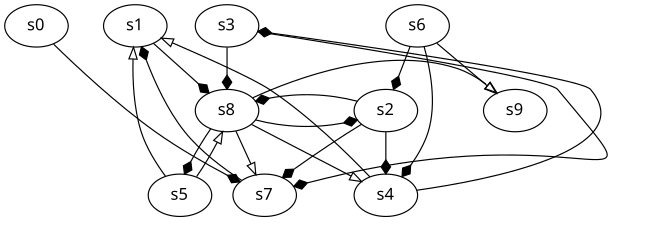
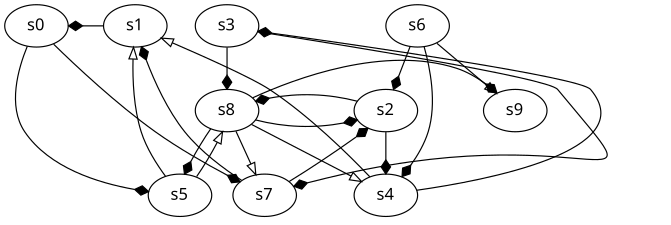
(369, 63) -> (369, 63)
(176, 64) -> (93, 26)
none -> (37, 146)
(328, 146) -> (330, 155)
